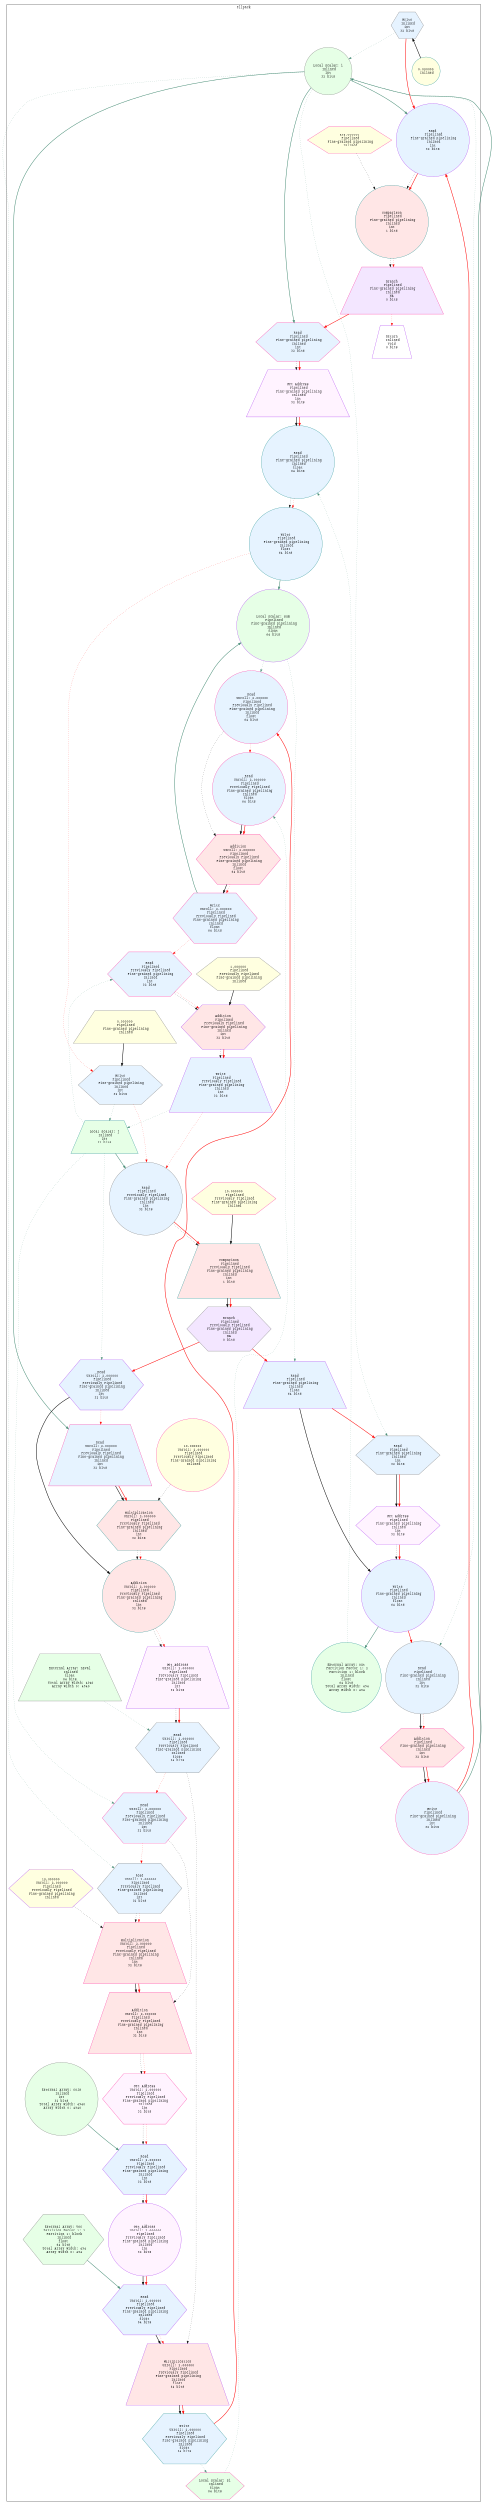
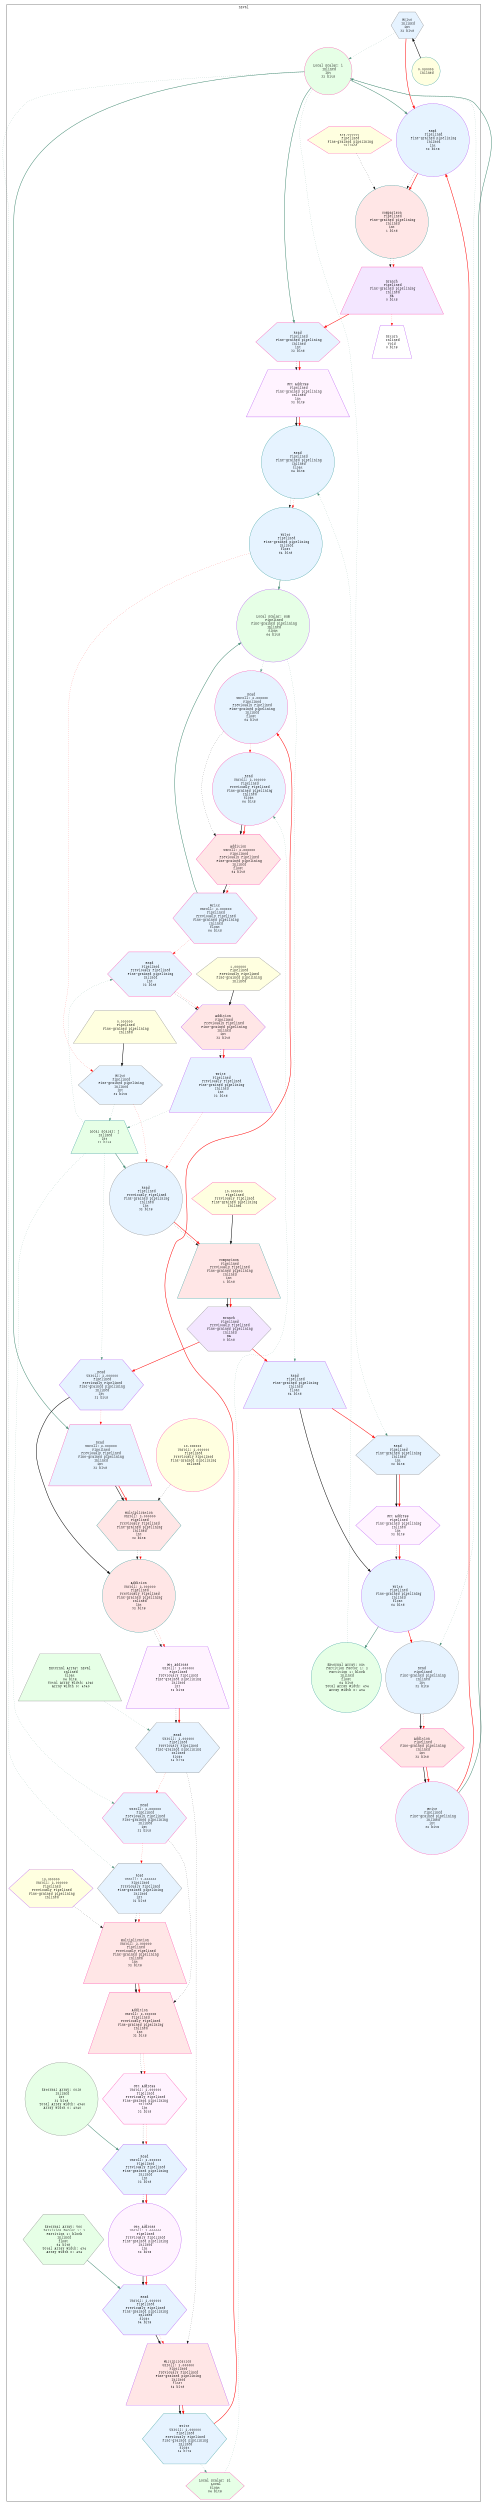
(244, 7) -> (244, 7)
(328, 71) -> (328, 71)
(215, 2486) -> (215, 2486)
